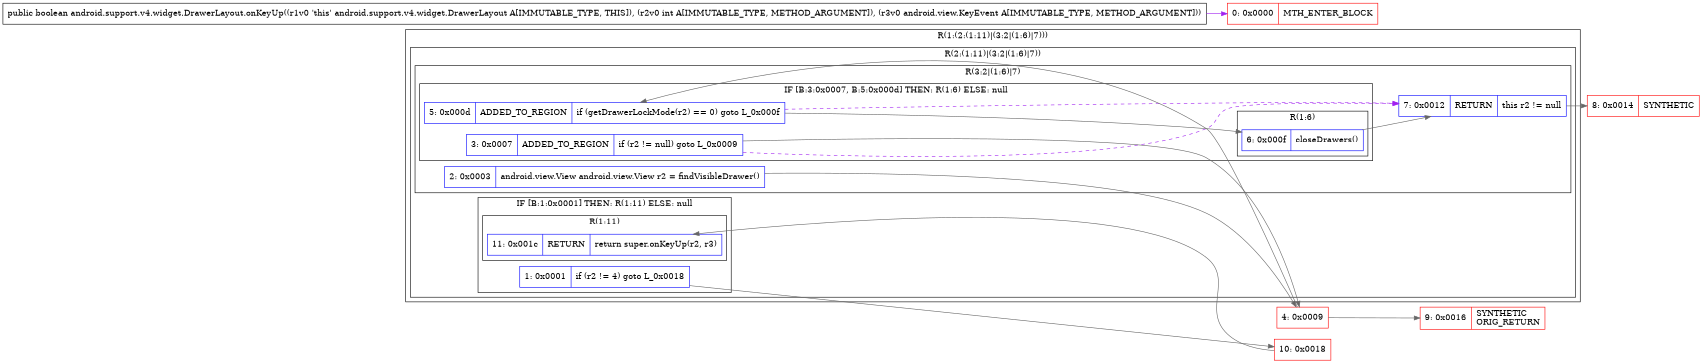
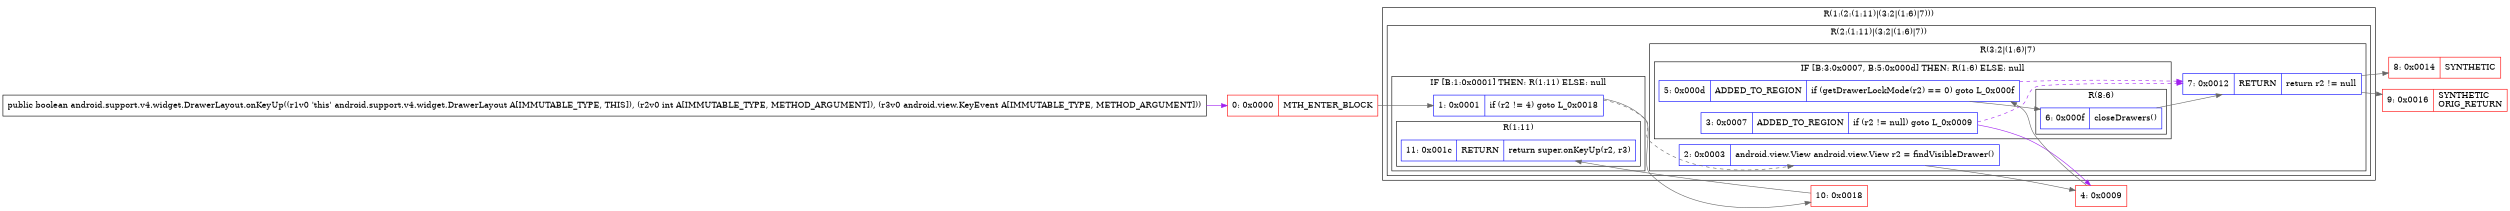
none -> (1403, 106)
(1532, 106) -> (2321, 84)
(1303, 118) -> (2101, 96)
(1062, 141) -> (2037, 144)
none -> (1682, 160)
(1371, 318) -> (2369, 93)
